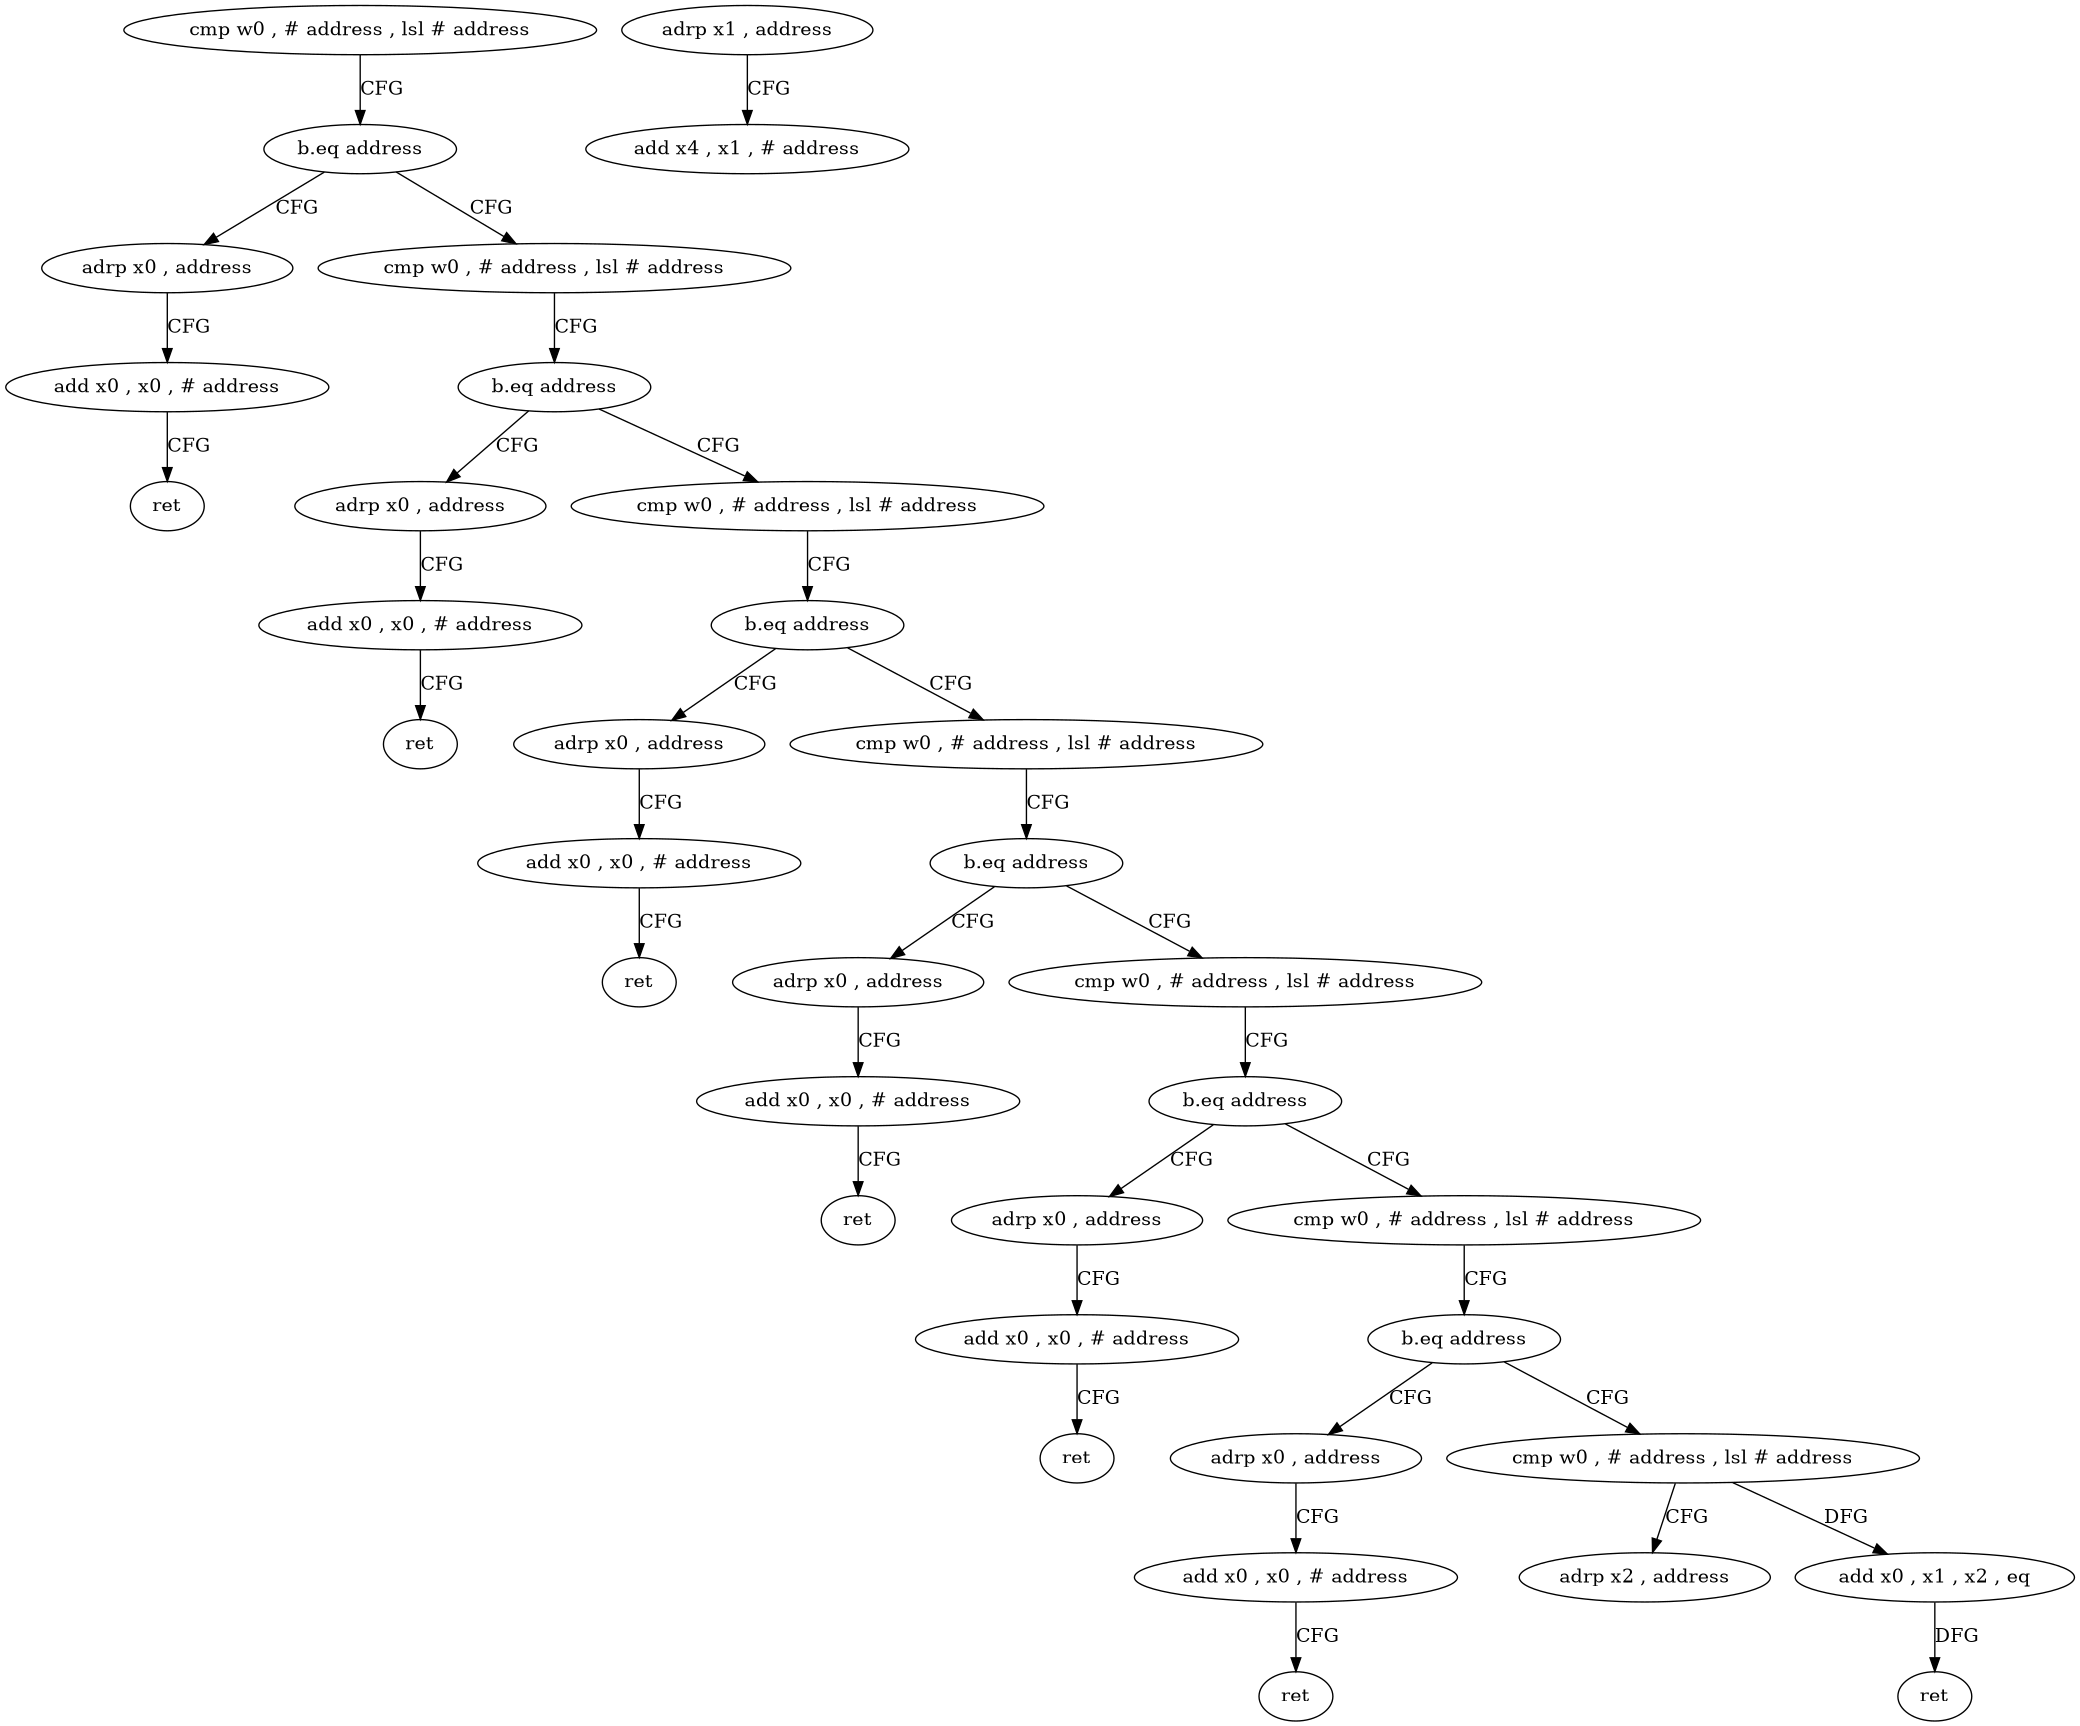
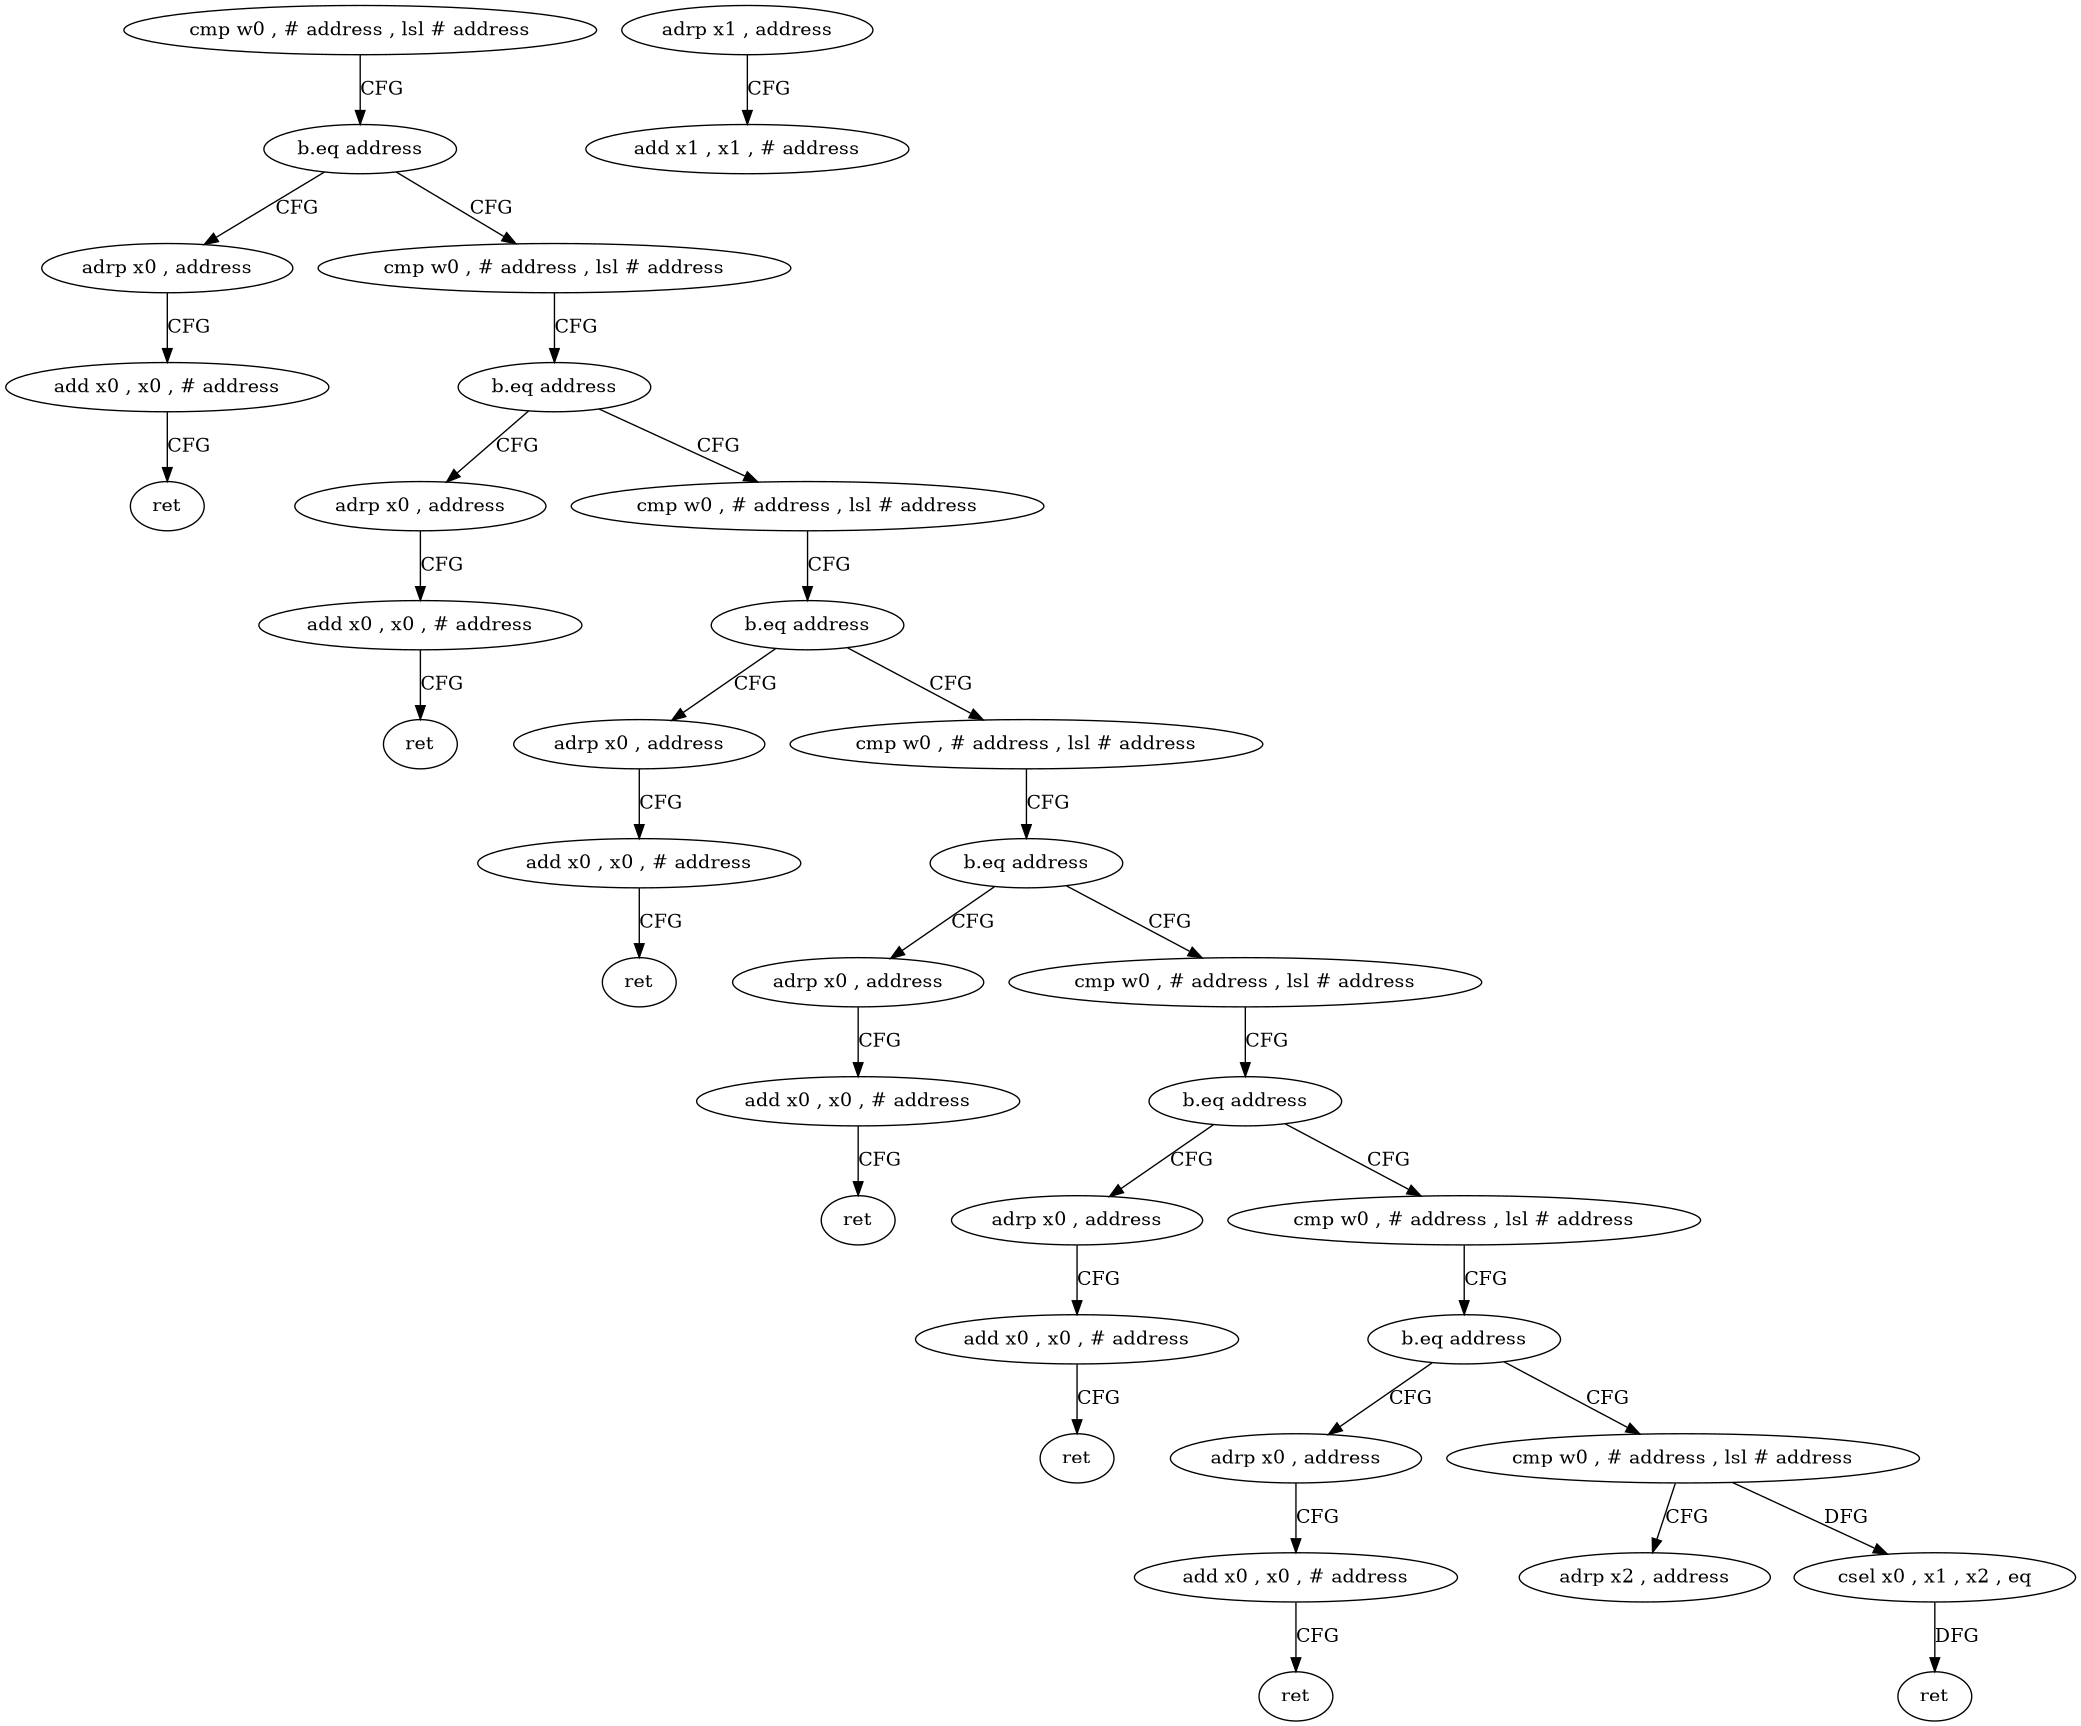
(747, 149) -> (747, 149)
(1935, 1577) -> (1935, 1577)
